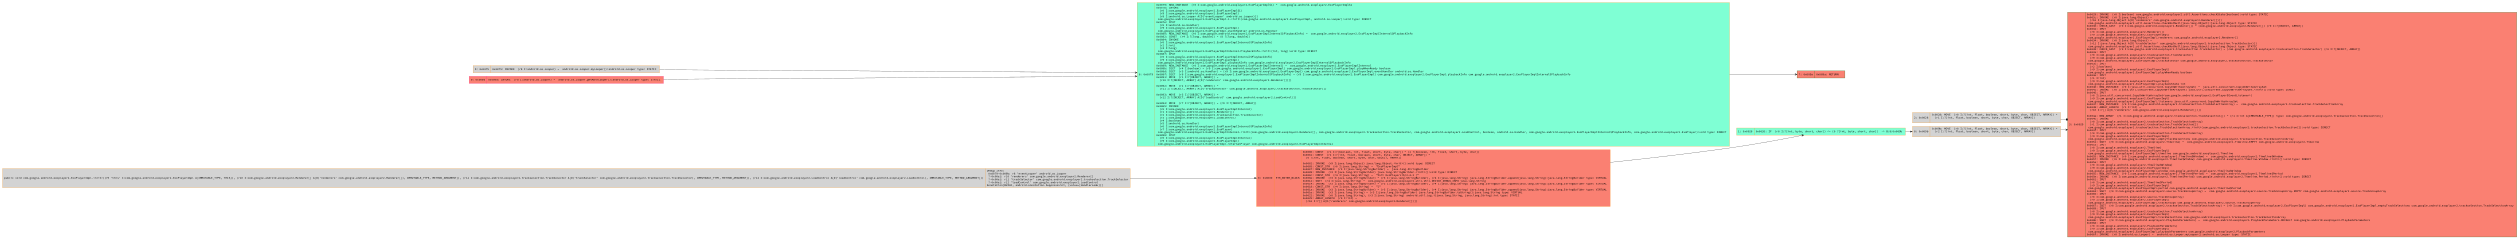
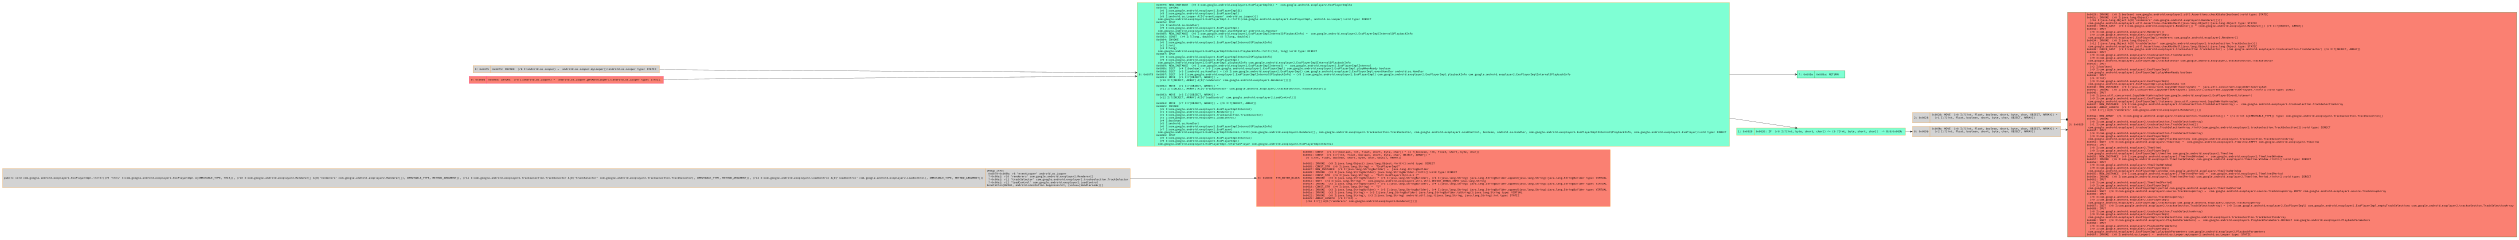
(1821, 74) -> (1821, 74)
(1706, 151) -> (1762, 123)
